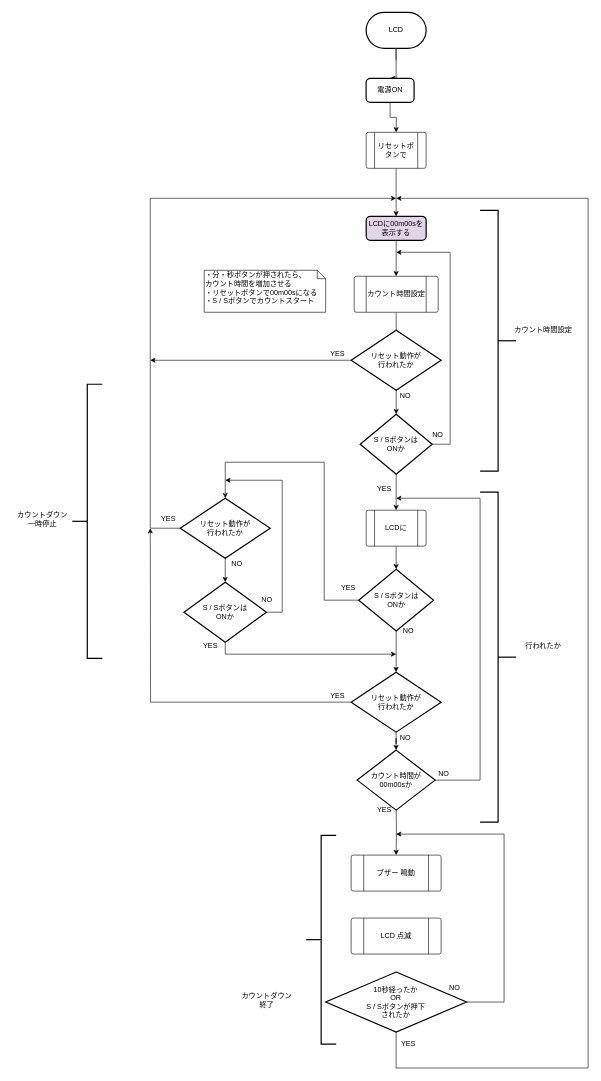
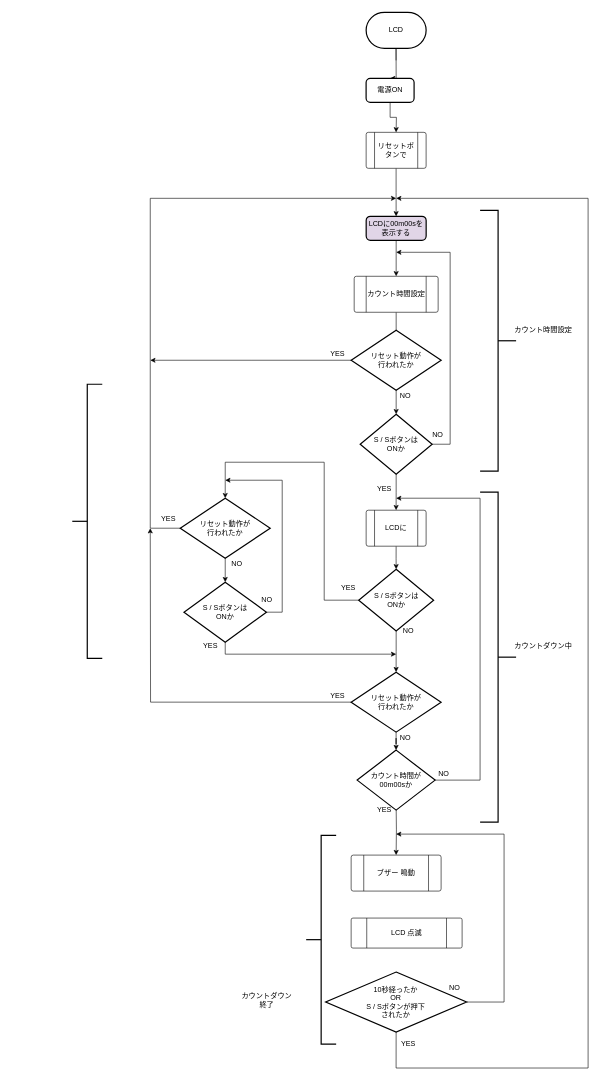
(265, 291) -> none
(42, 519) -> none
(544, 647) -> (544, 647)
(396, 936) -> (407, 933)
